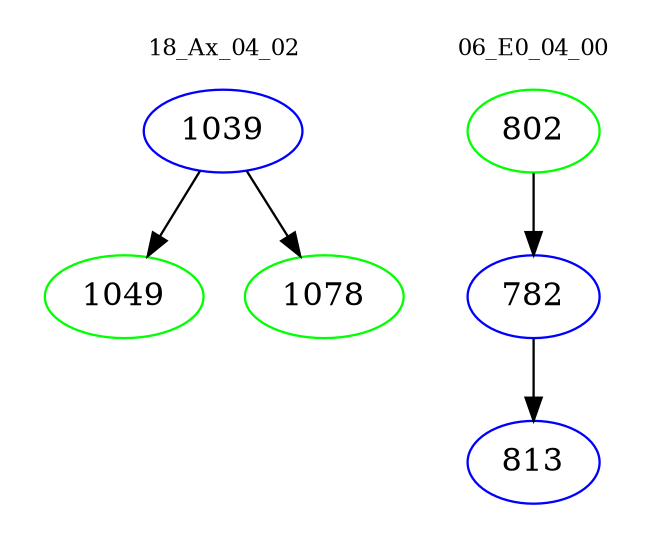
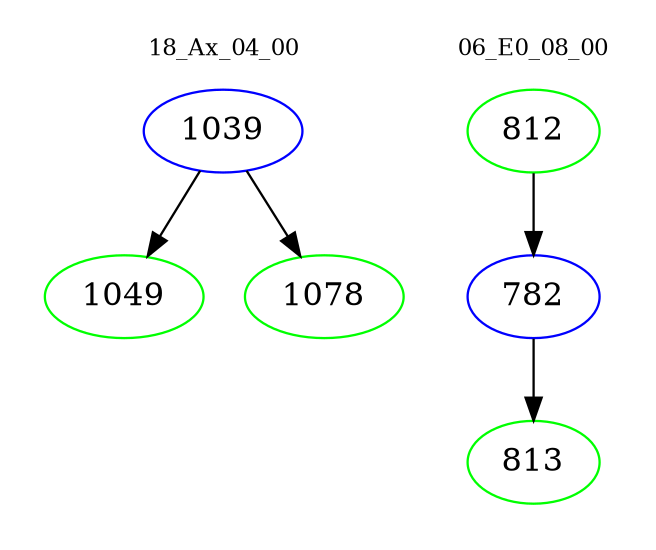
(224, 49) -> (224, 49)
(534, 49) -> (534, 49)
(534, 131) -> (534, 131)
(534, 462) -> (534, 462)
